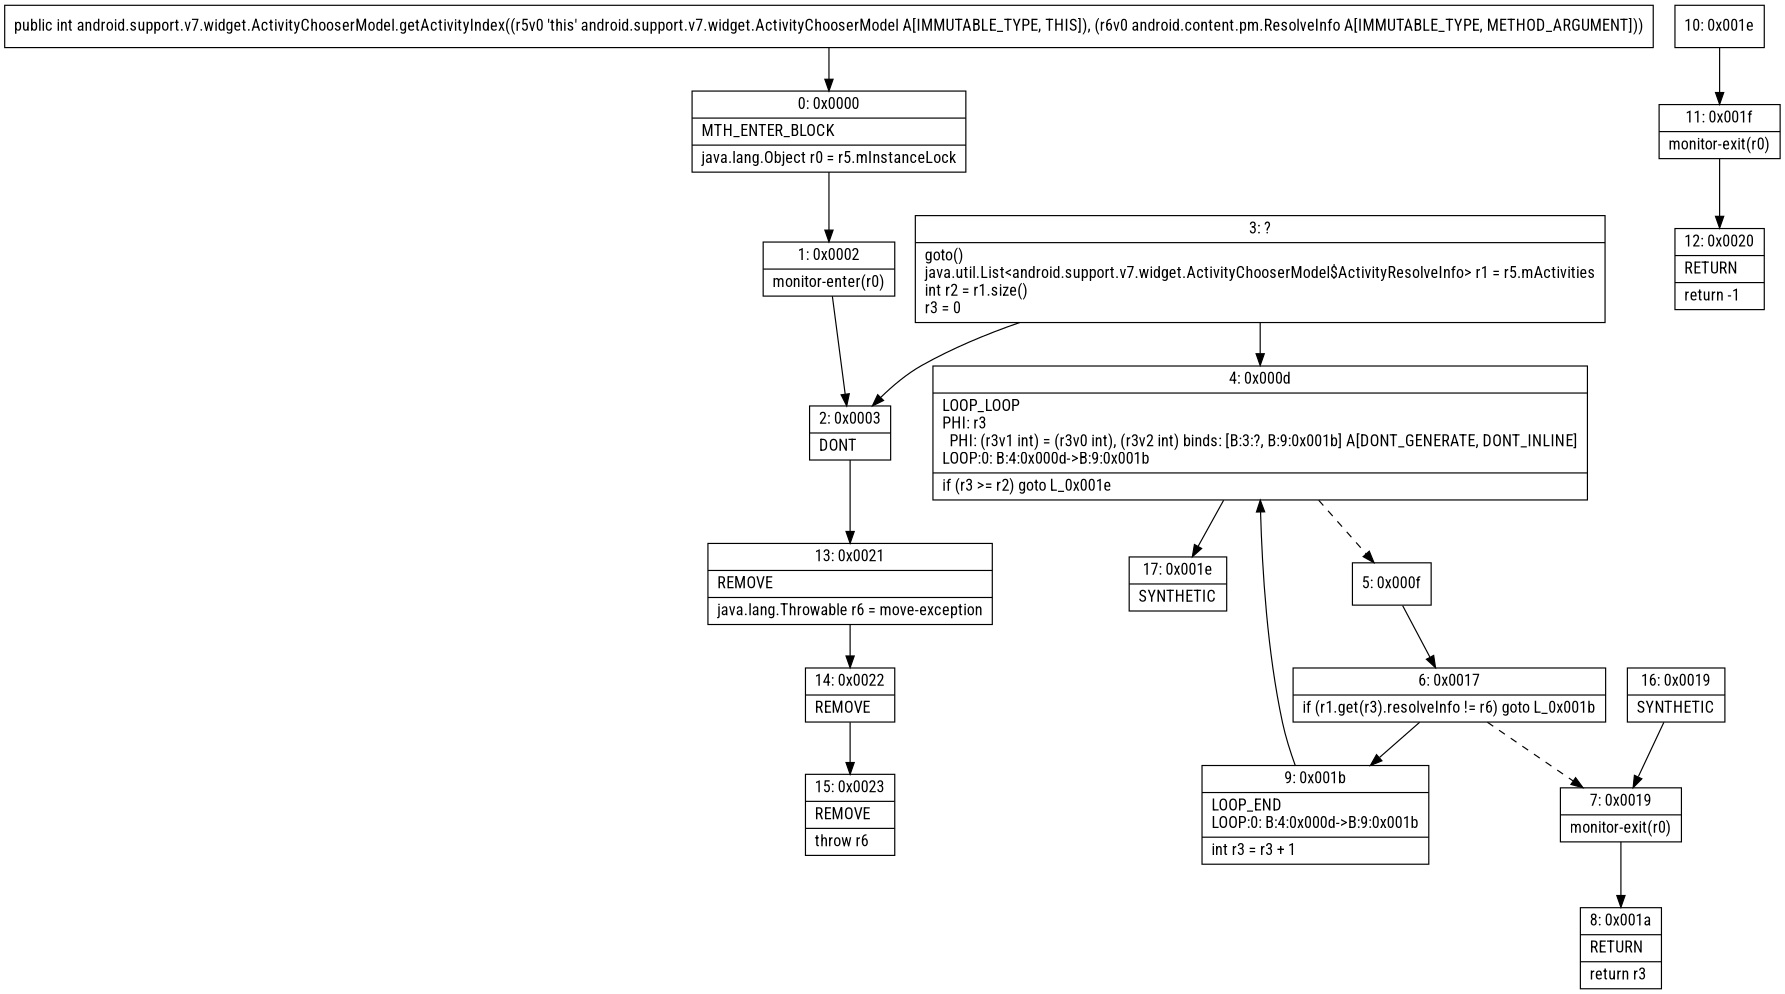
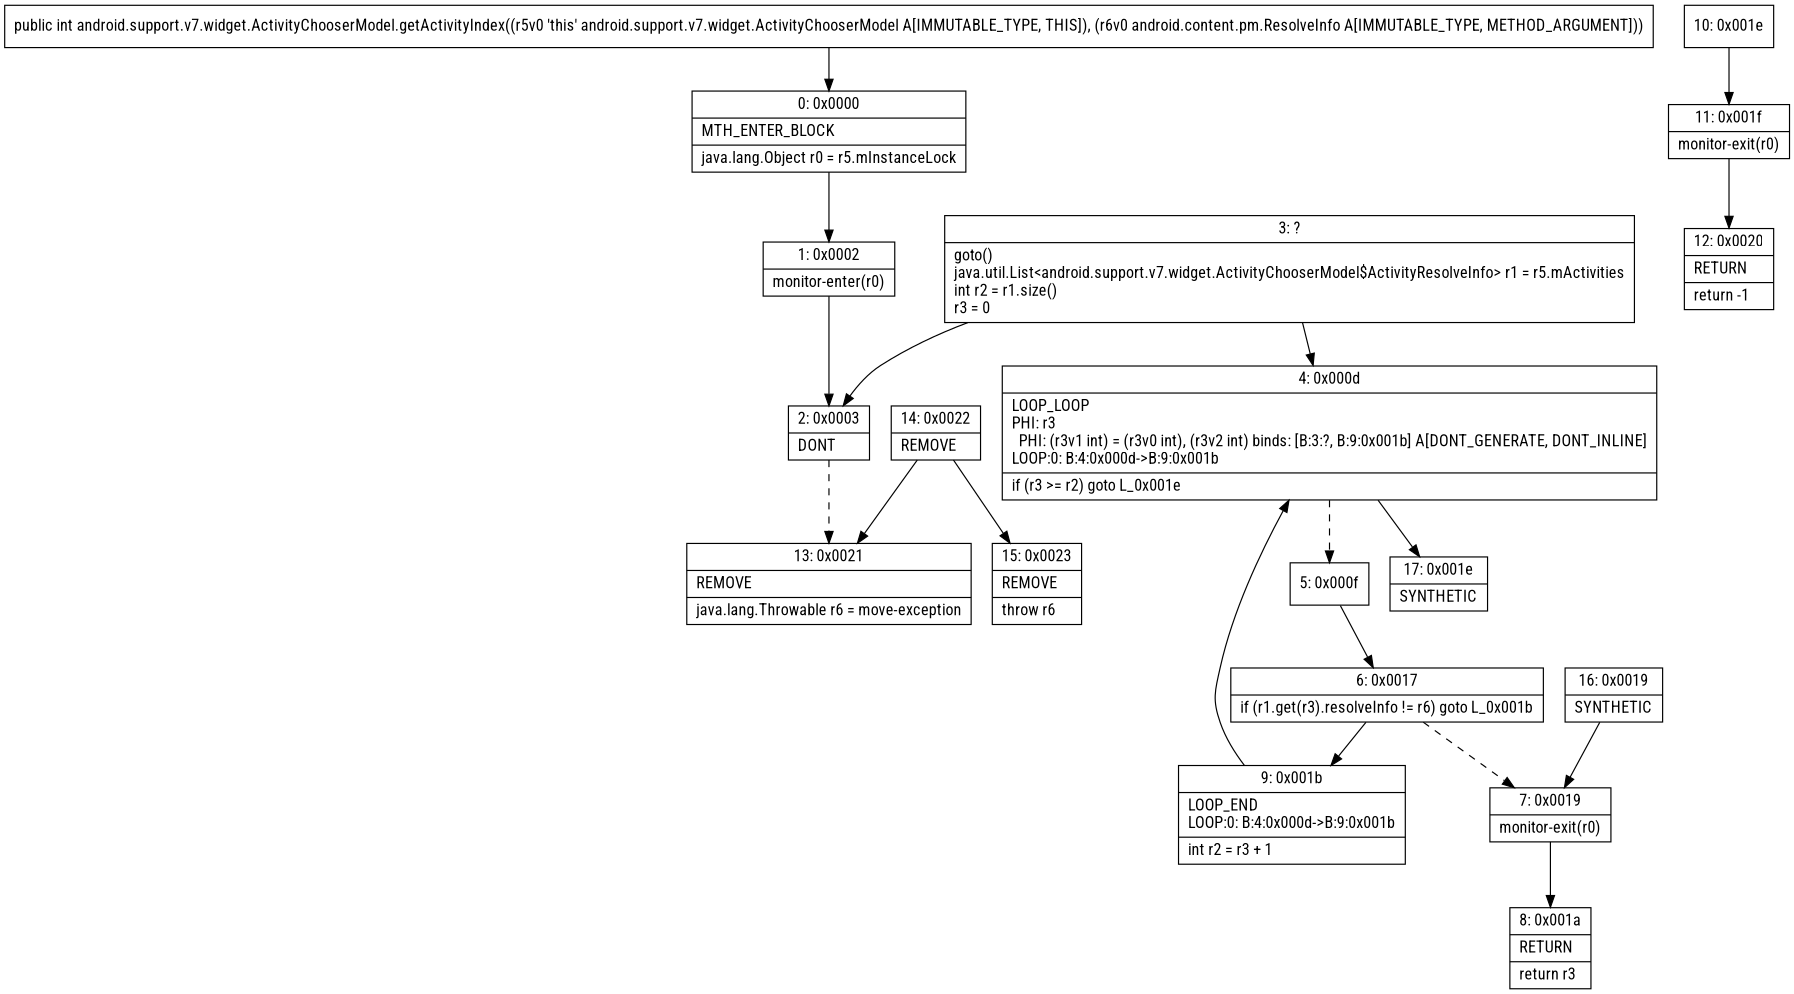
(850, 496) -> (829, 496)
(850, 640) -> (891, 497)
(1254, 850) -> (1231, 850)
